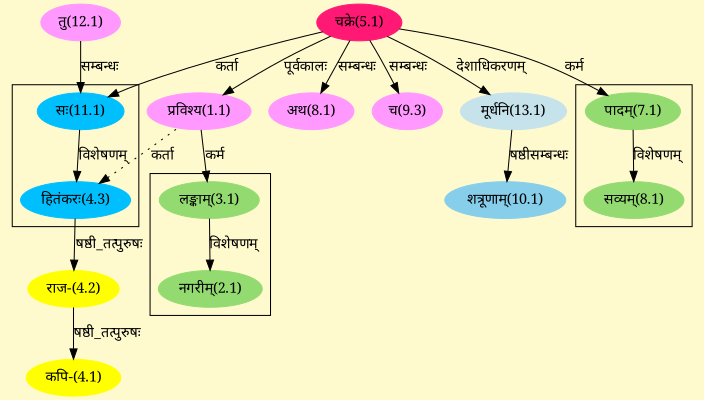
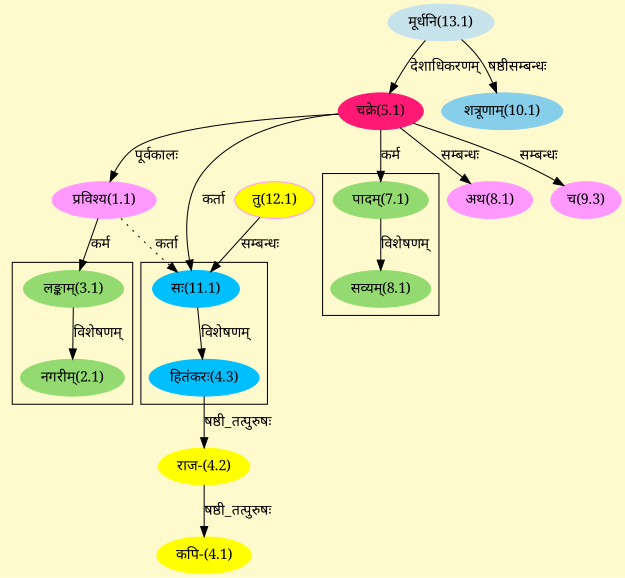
(81, 22) -> (275, 200)
(435, 61) -> (409, 61)
(146, 151) -> (145, 242)
